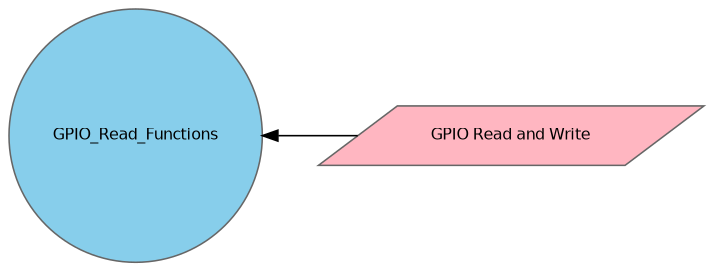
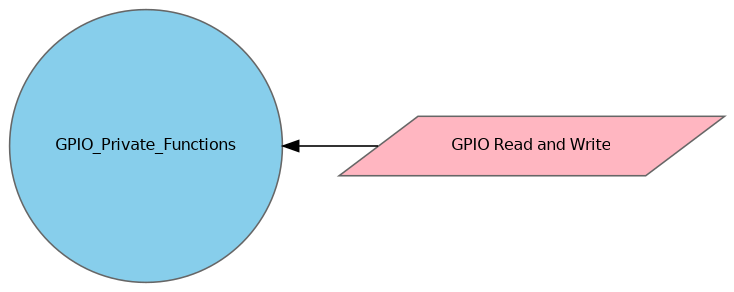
(136, 136) -> (146, 146)
